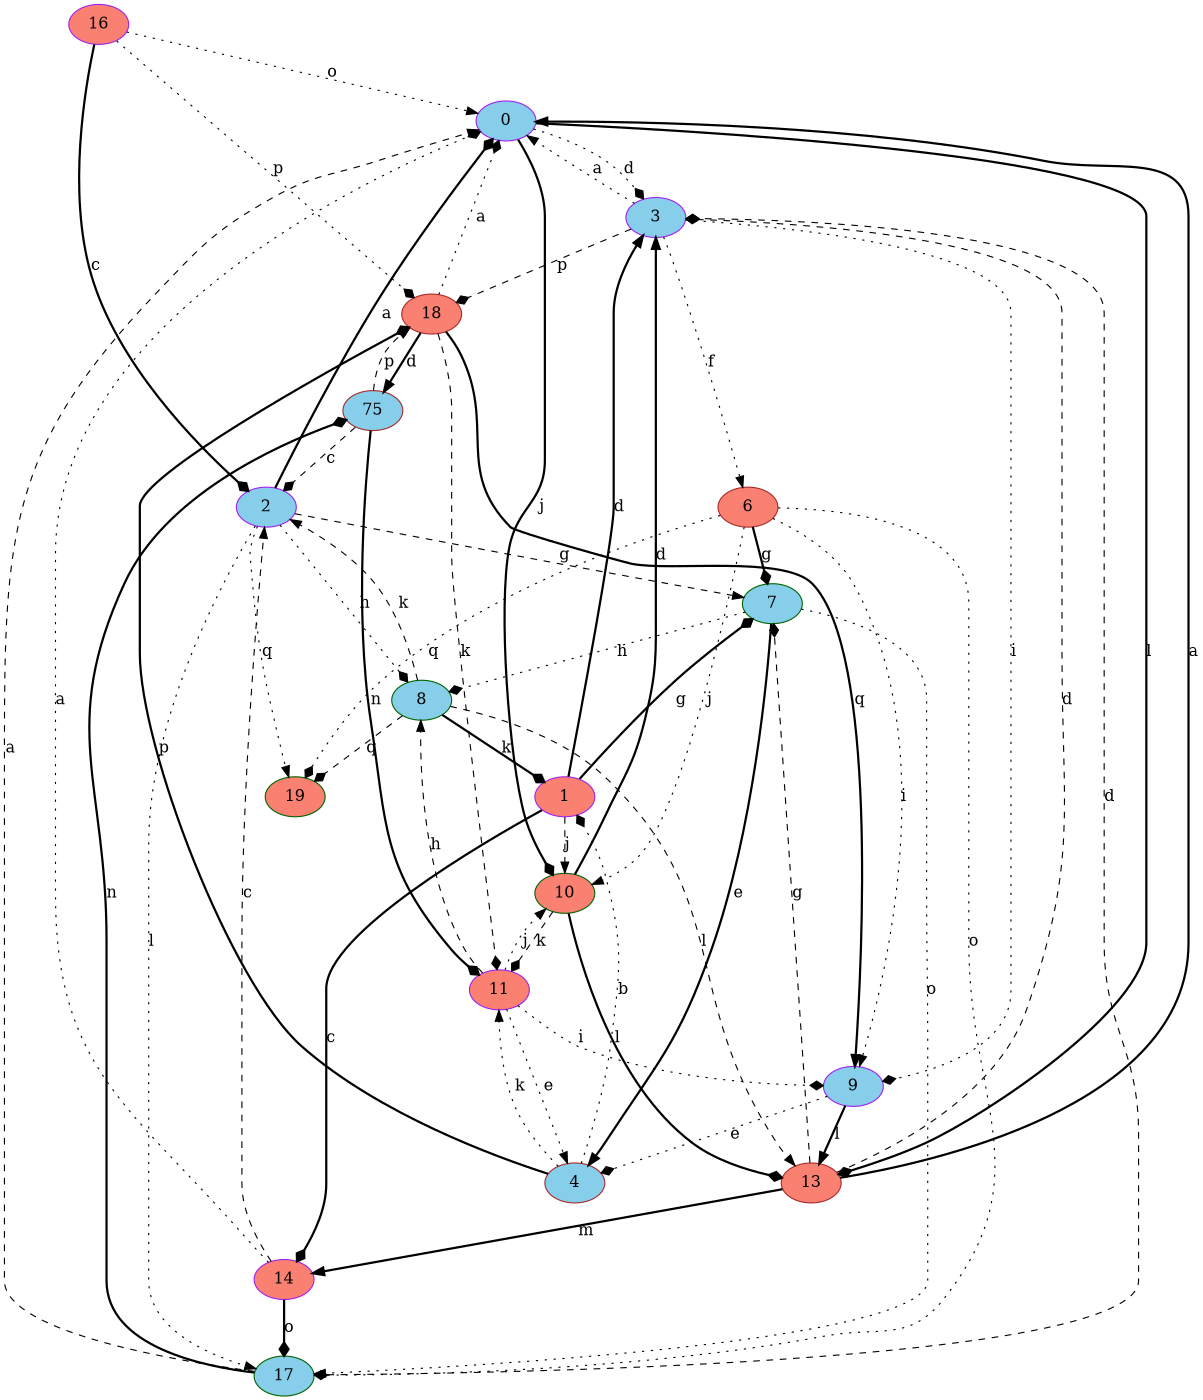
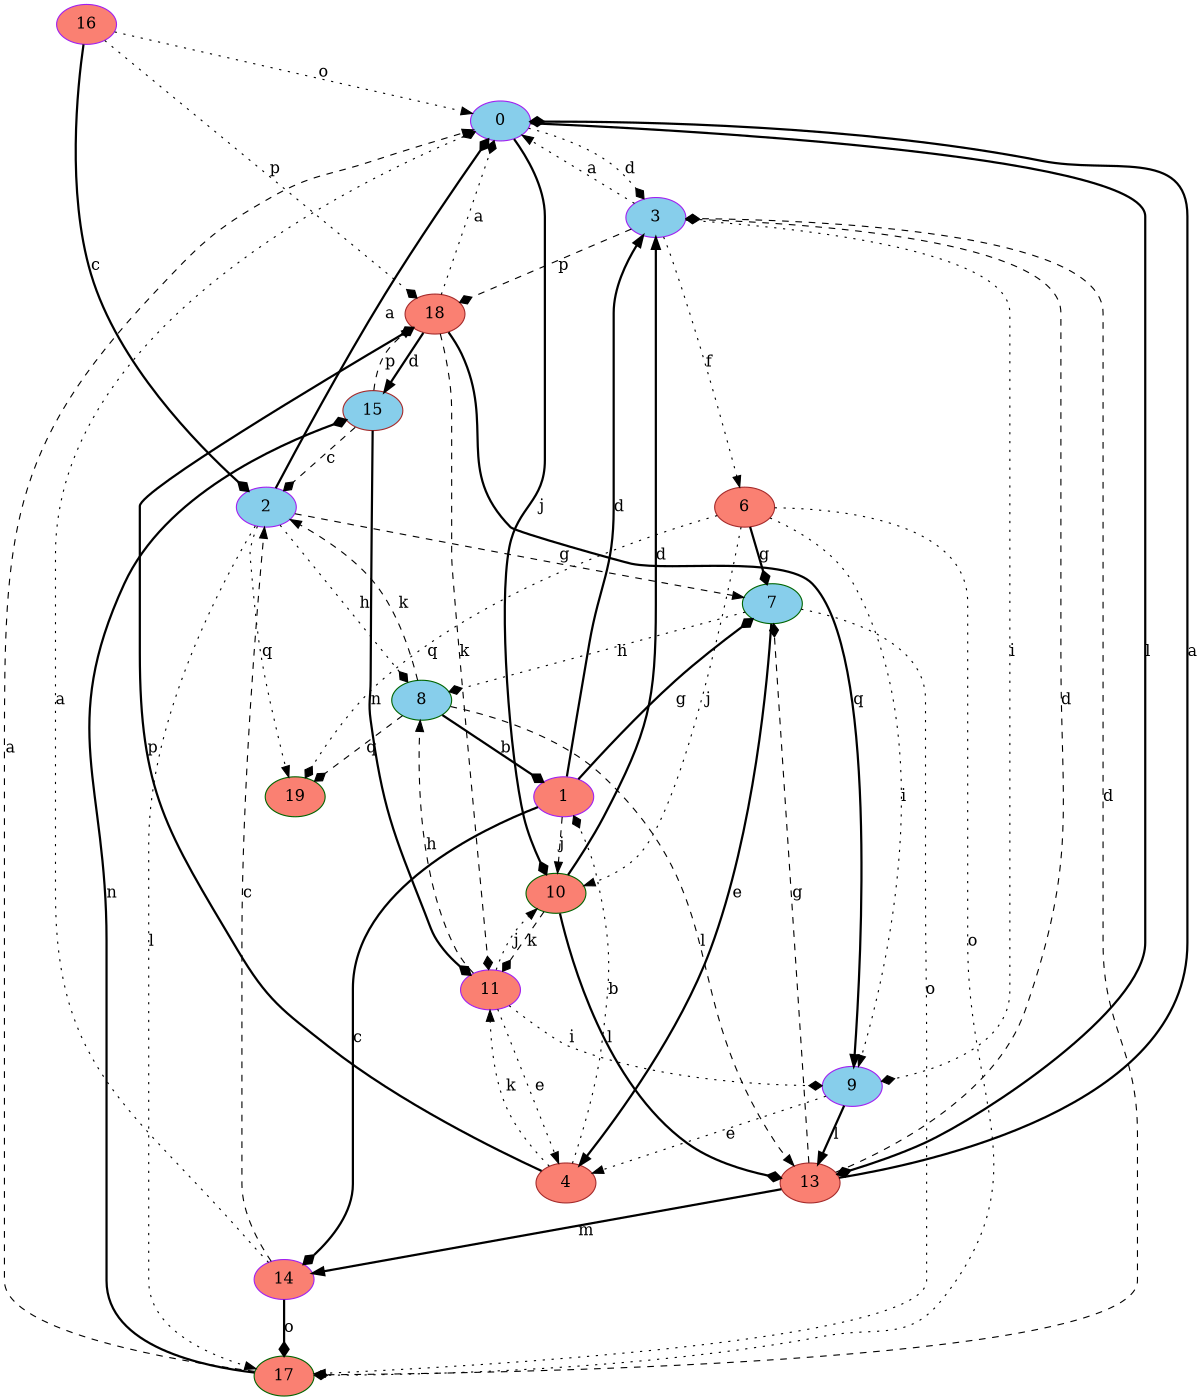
(373, 411) -> (373, 411)
(1189, 470) -> (1187, 469)
(507, 749) -> (506, 749)
(721, 1132) -> (714, 1133)
(575, 1183) -> (566, 1183)
(284, 1376) -> (284, 1376)
